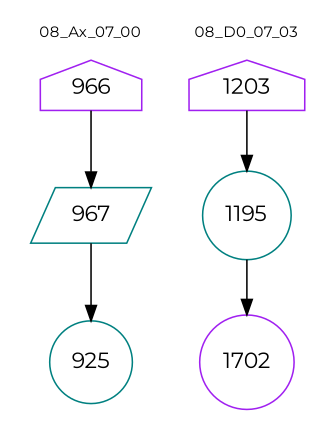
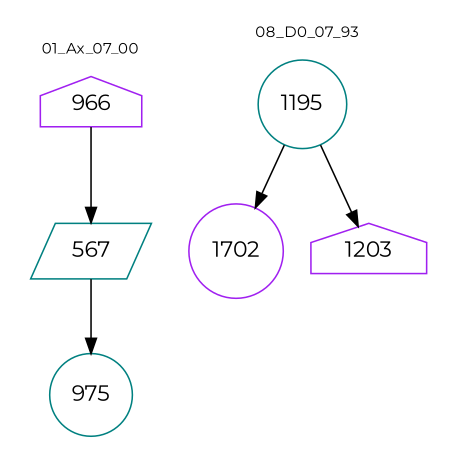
(91, 33) -> (91, 50)
(247, 33) -> (308, 33)
(247, 133) -> (336, 179)
(91, 215) -> (91, 251)
(91, 362) -> (91, 395)
